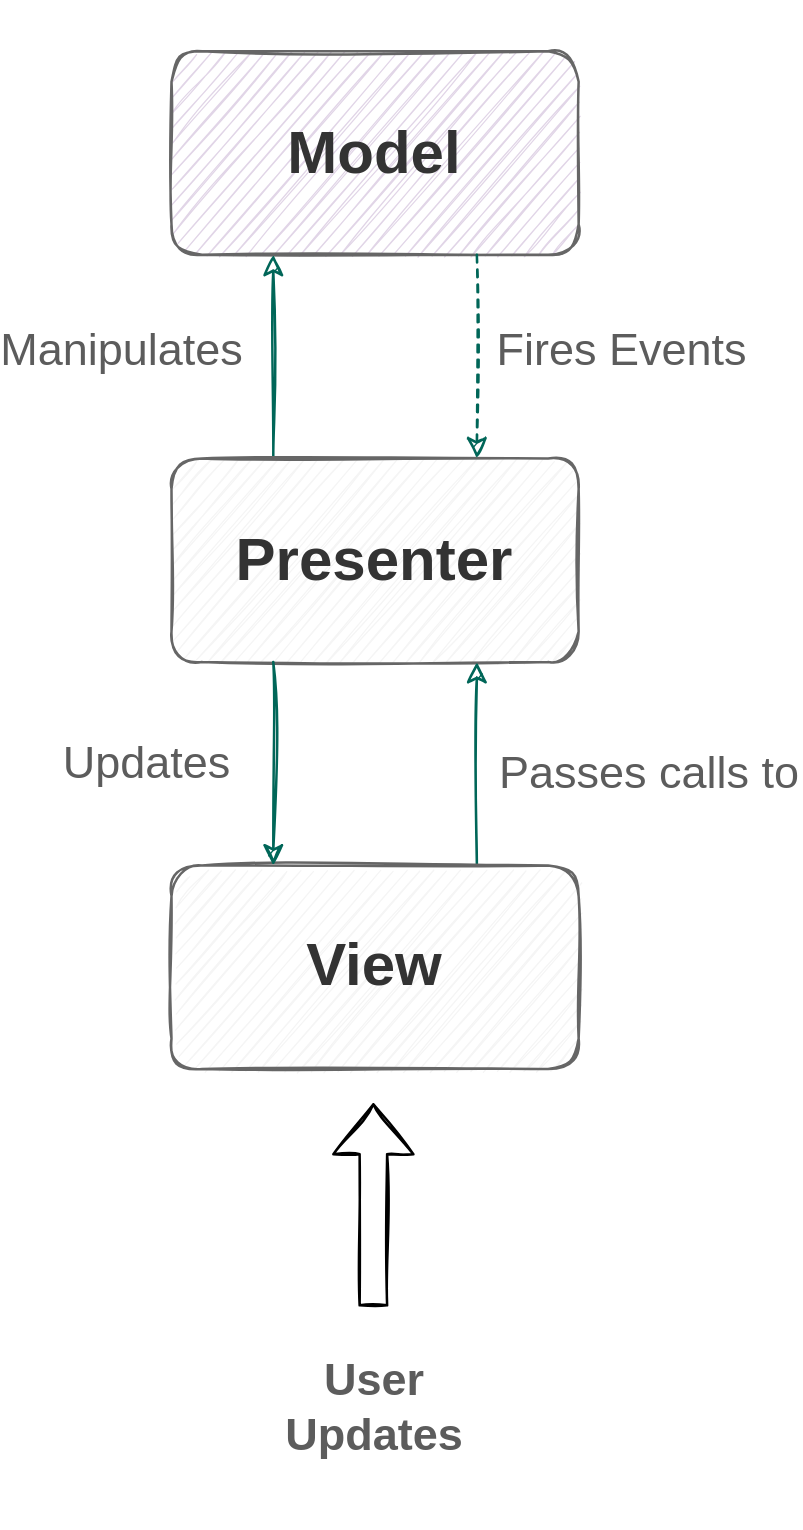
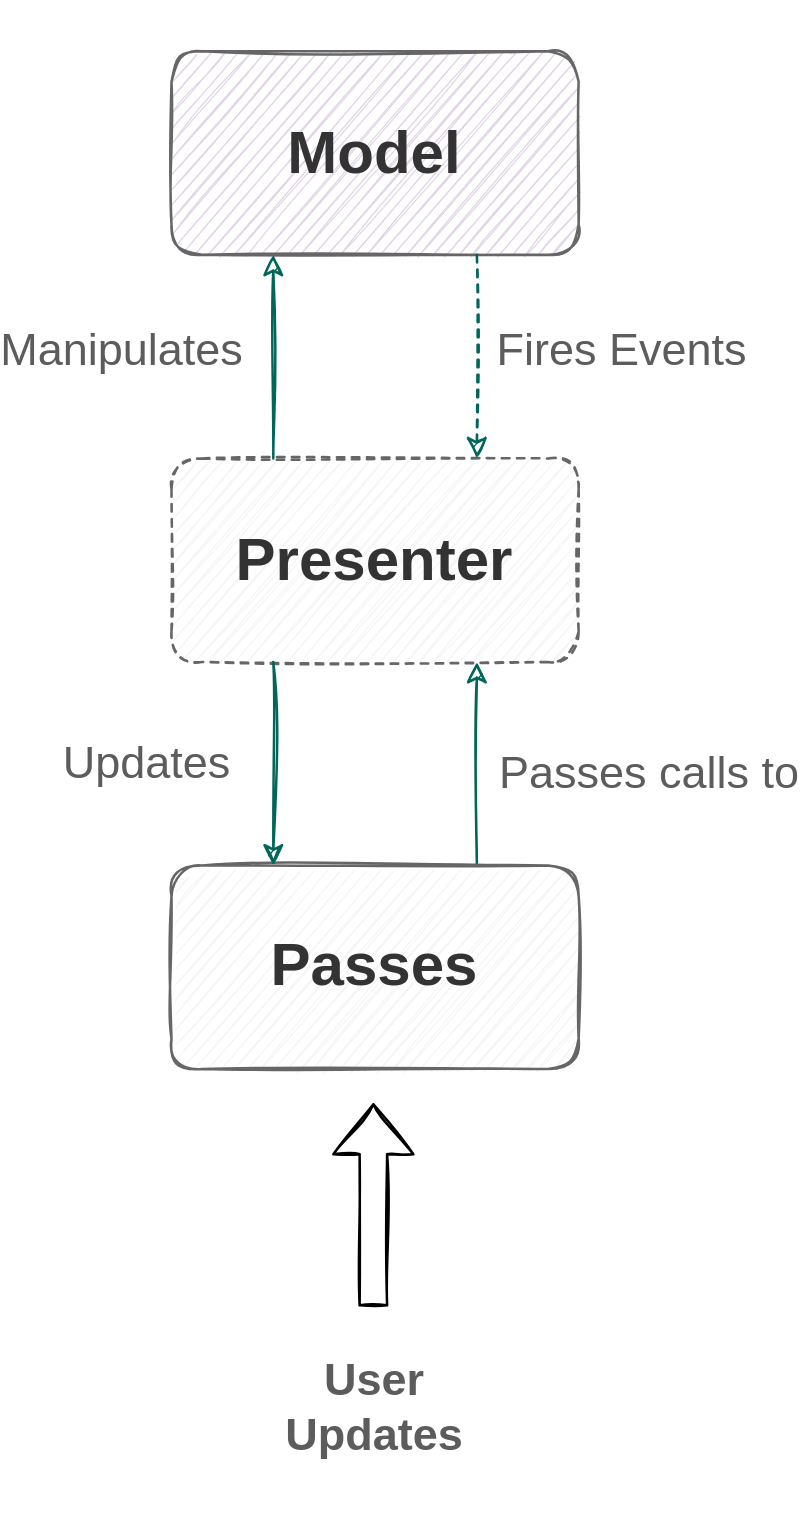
(375, 560) -> (375, 560)
(375, 966) -> (375, 966)
